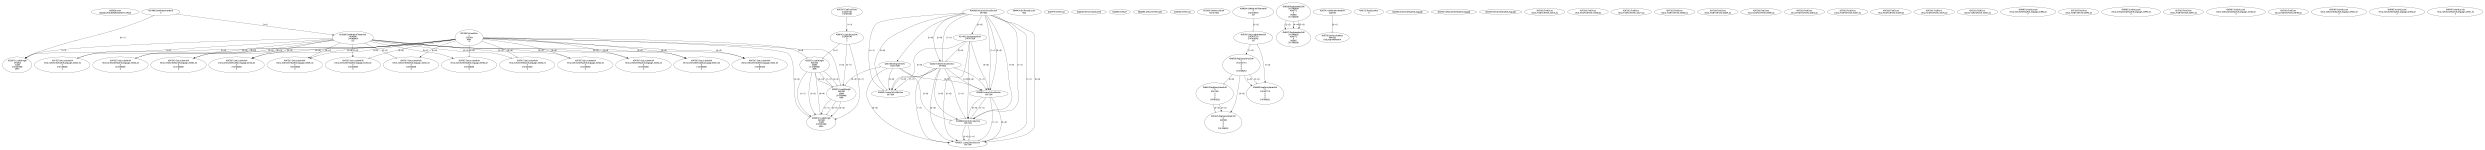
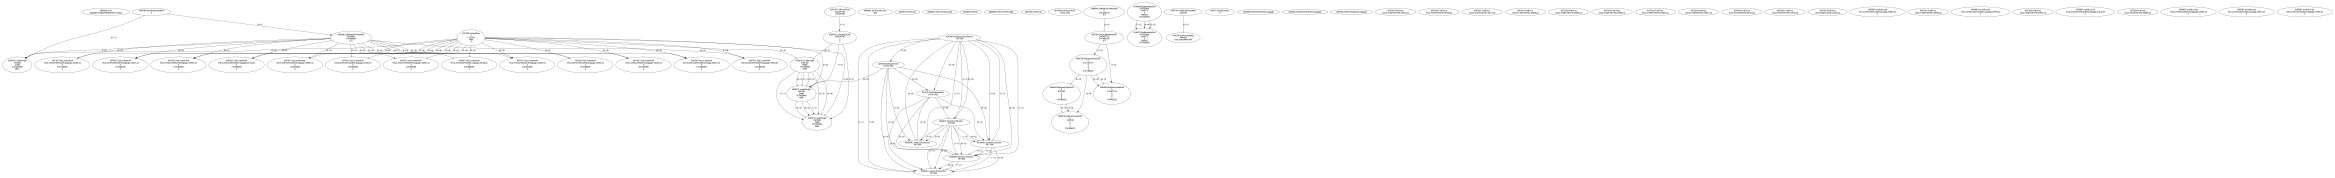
(1977, 12) -> (1828, 12)
none -> (911, 79)
